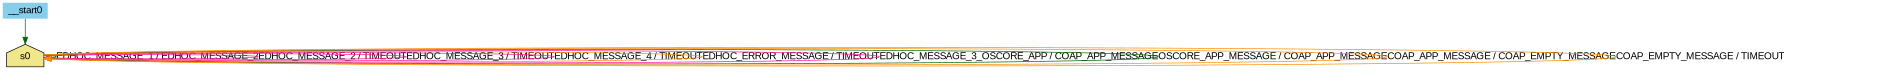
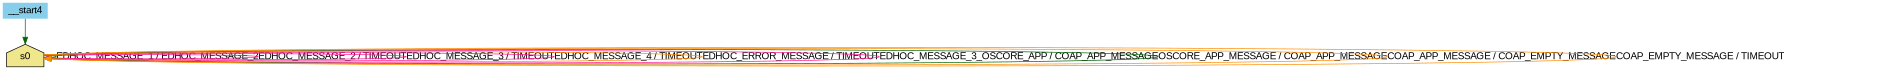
(25, 11) -> (25, 11)
